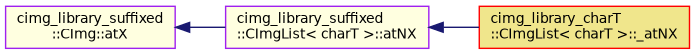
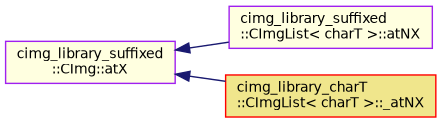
(461, 27) -> (208, 79)
